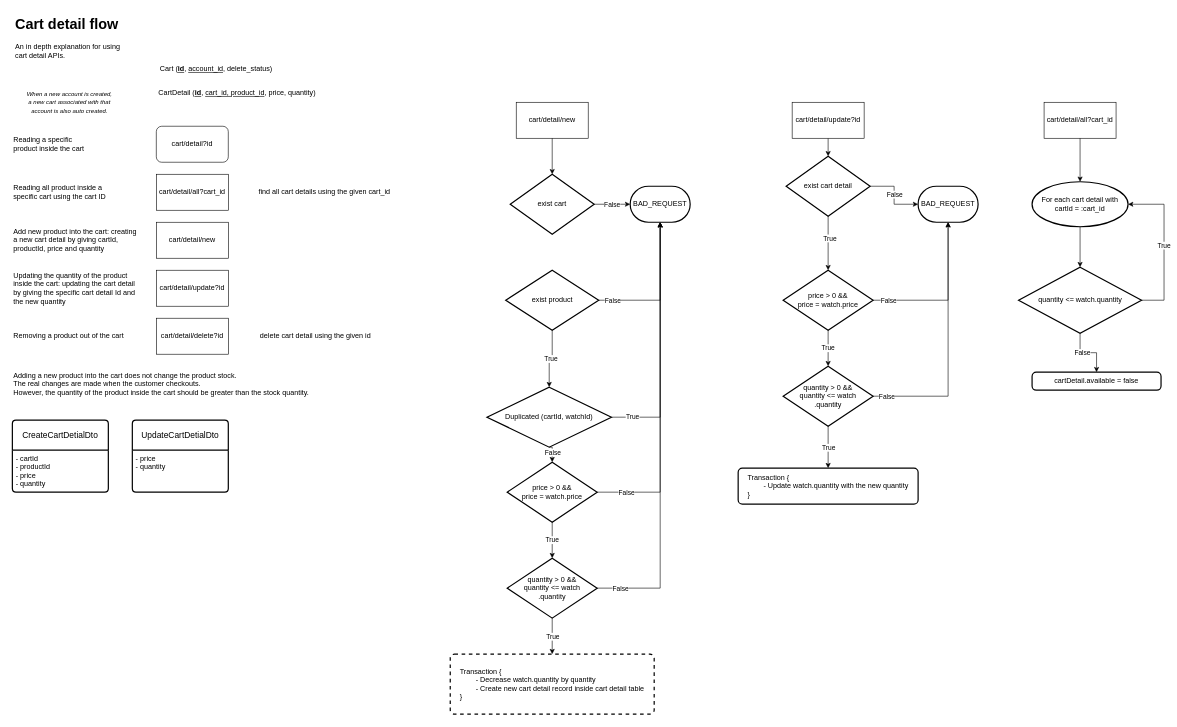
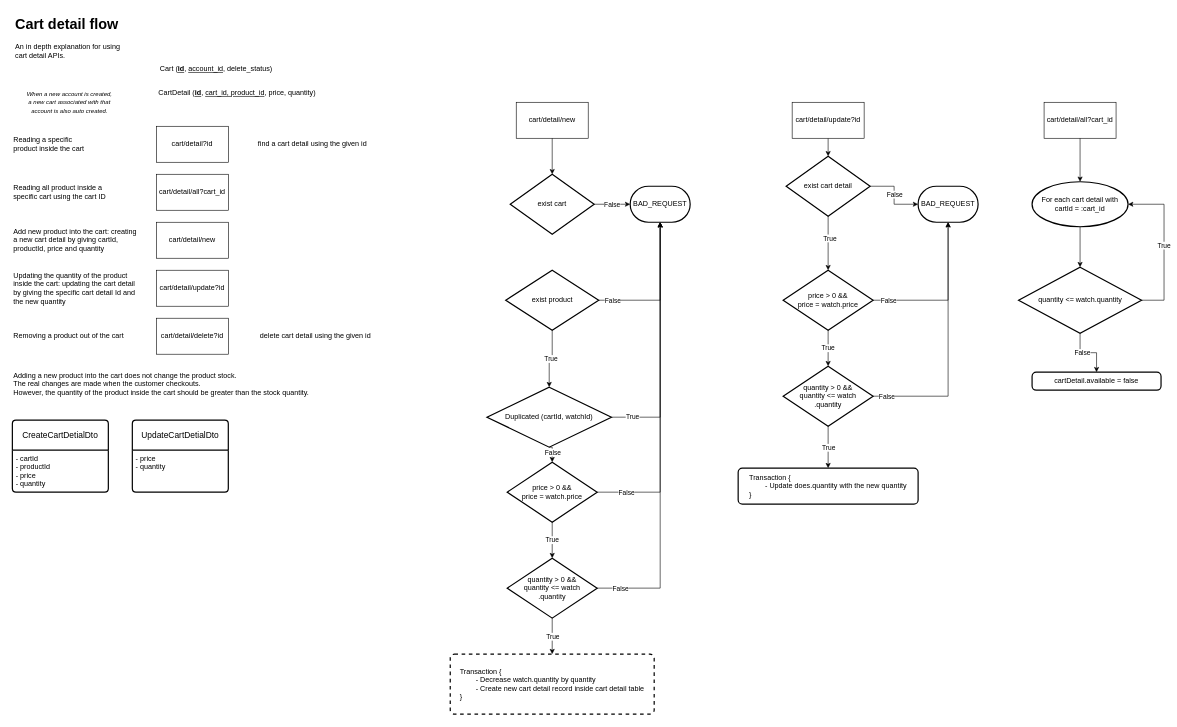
(192, 144) -> (192, 144)
none -> (312, 144)
(324, 192) -> none
(828, 486) -> (828, 486)
